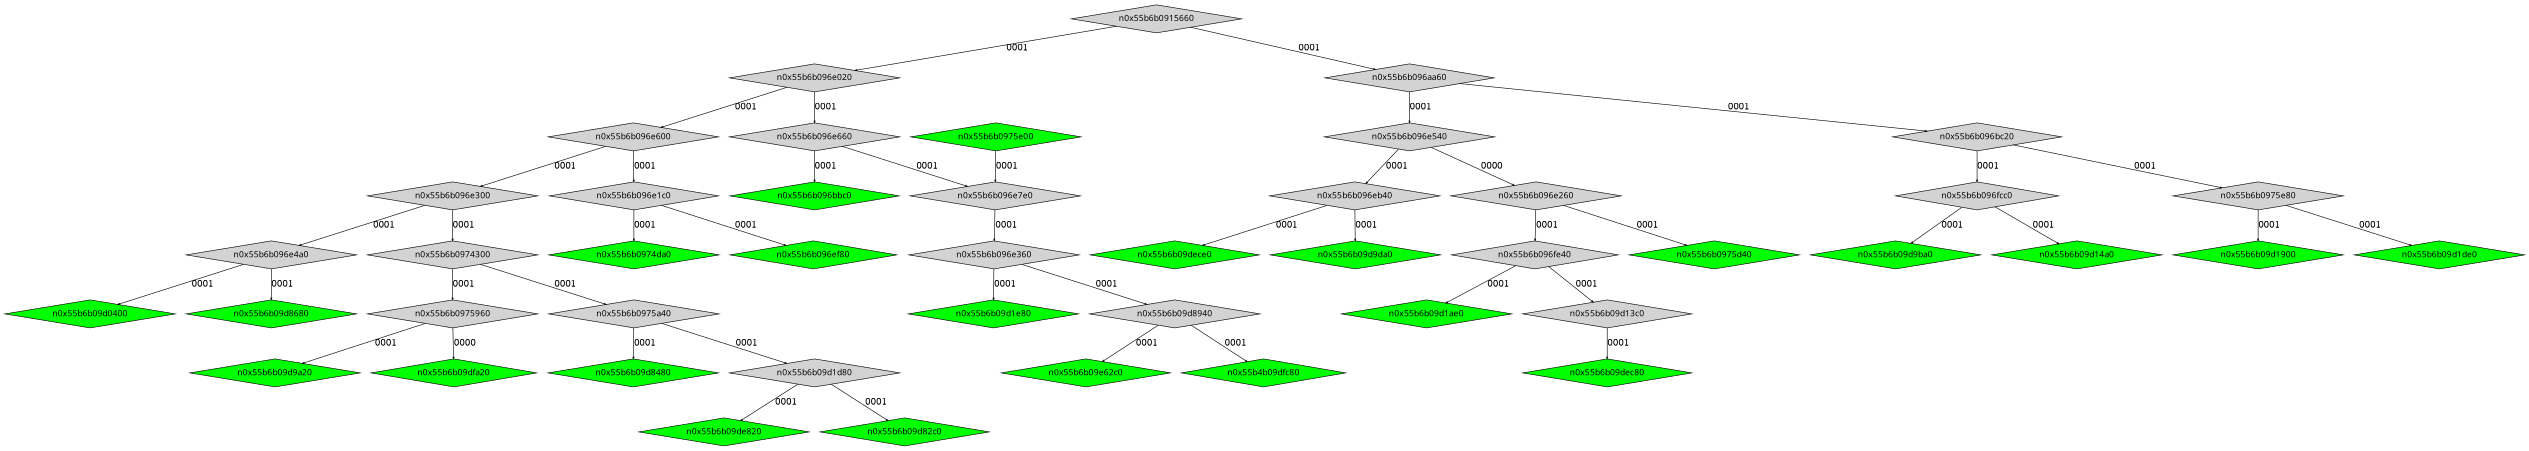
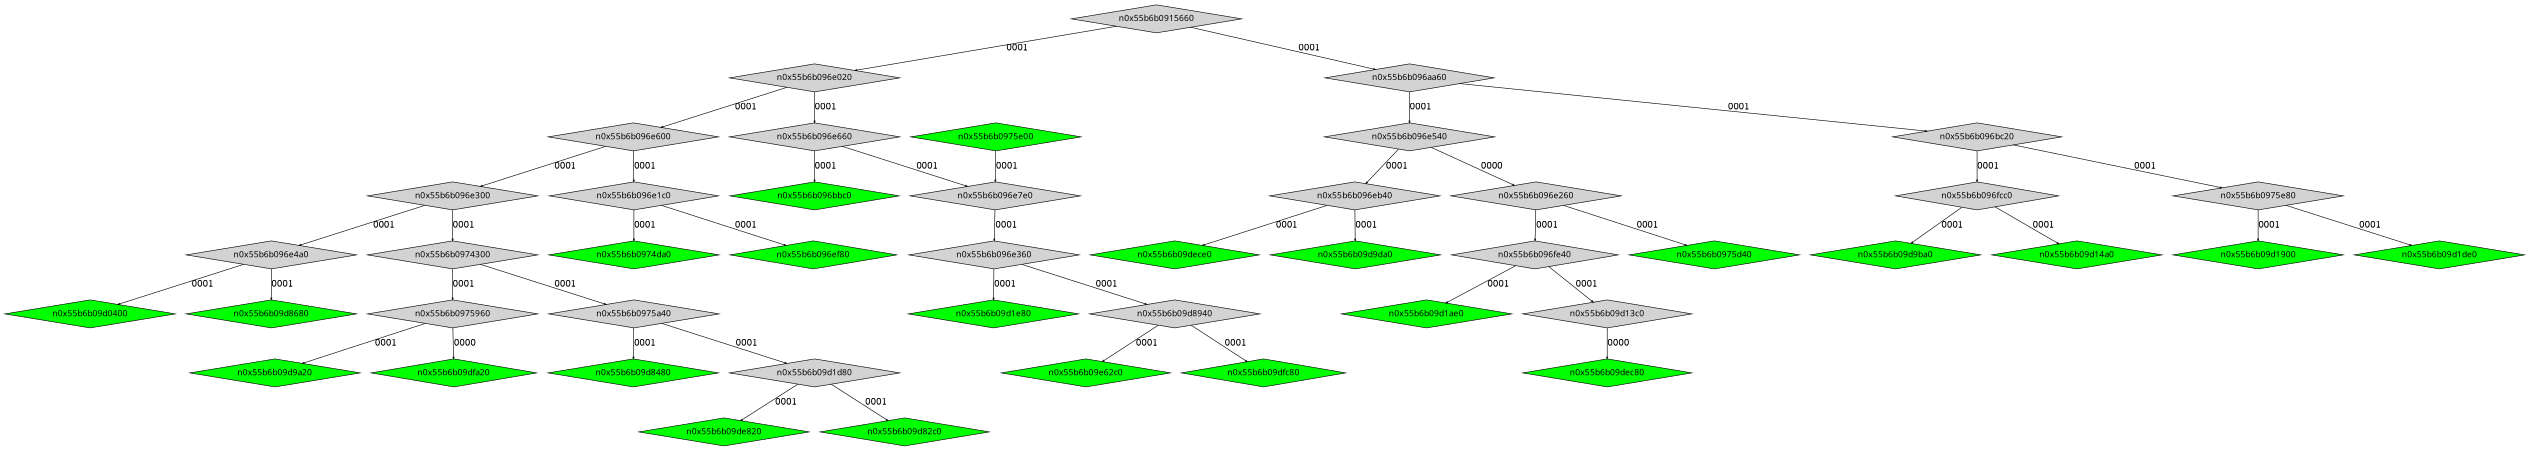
(1618, 343) -> (1618, 343)
(1264, 373) -> (1264, 373)
